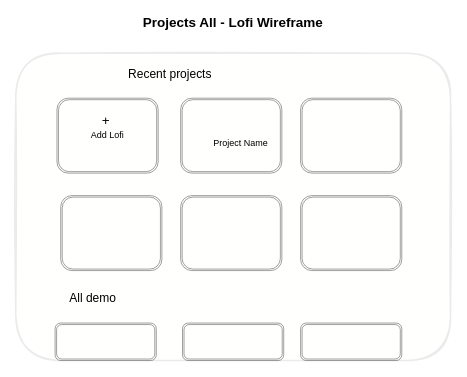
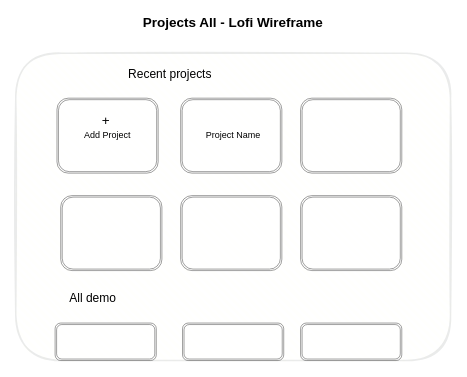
(108, 135) -> (108, 135)
(241, 143) -> (233, 135)
